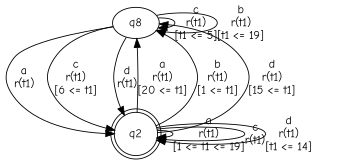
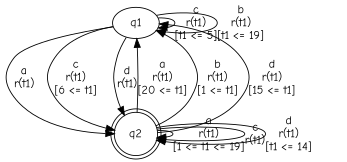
(136, 23) -> (136, 23)
